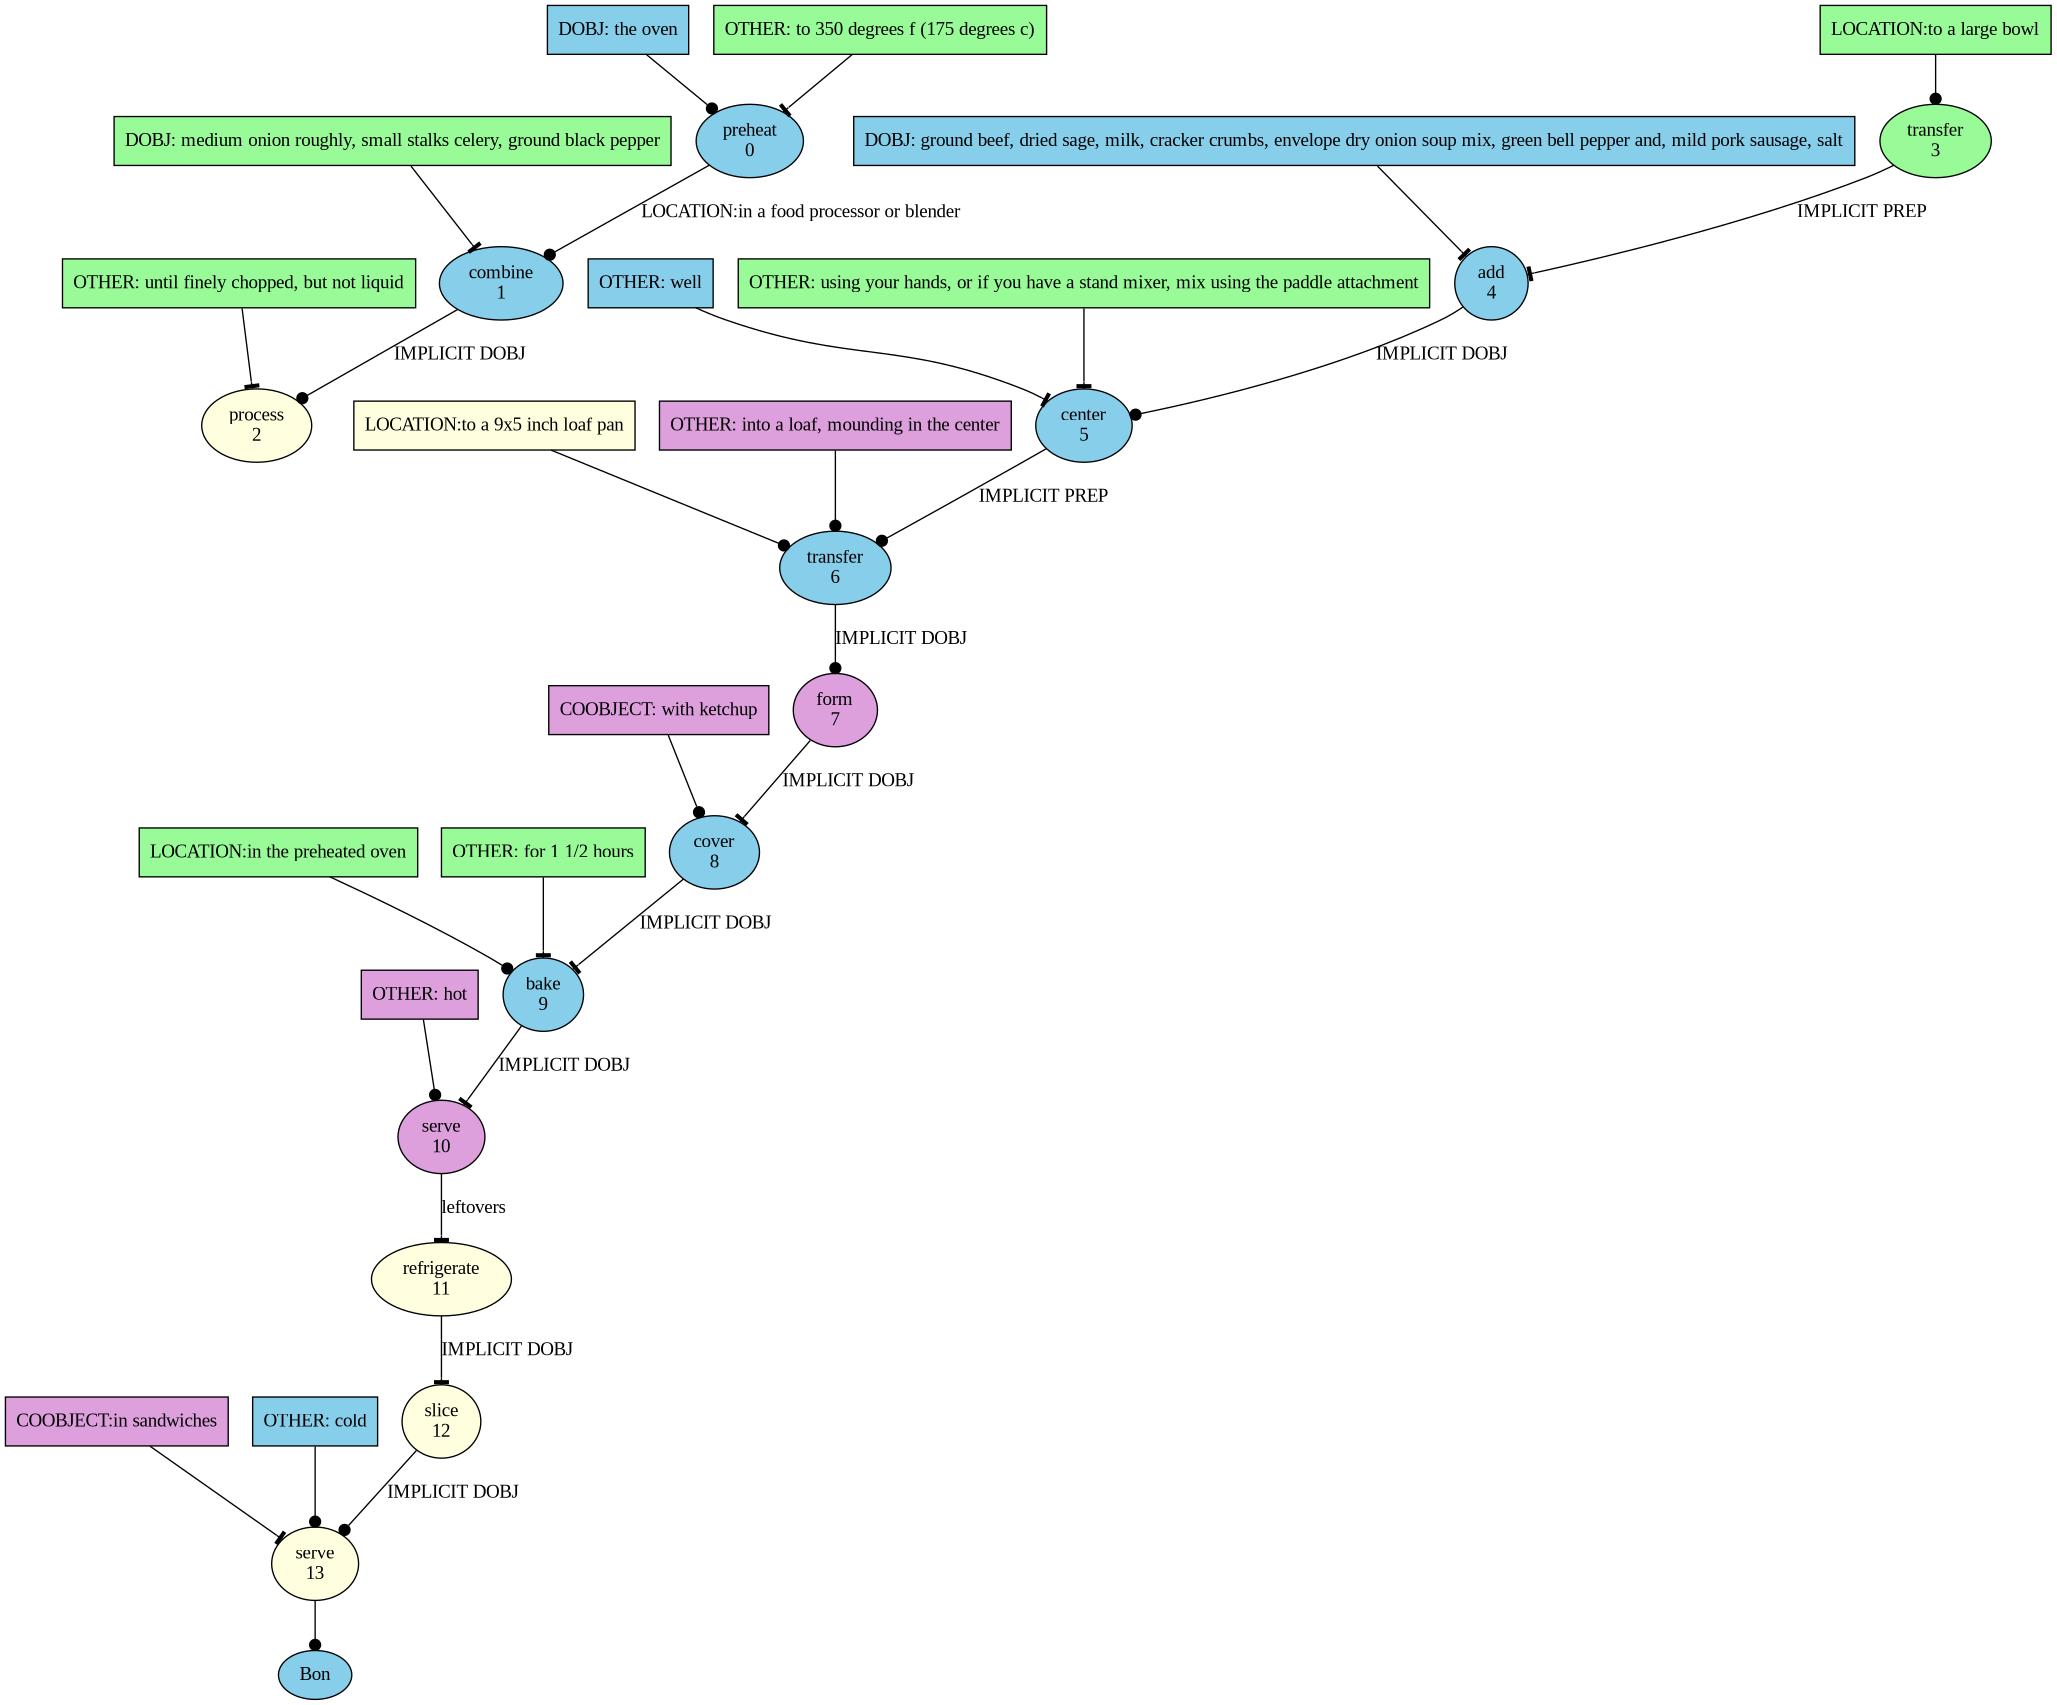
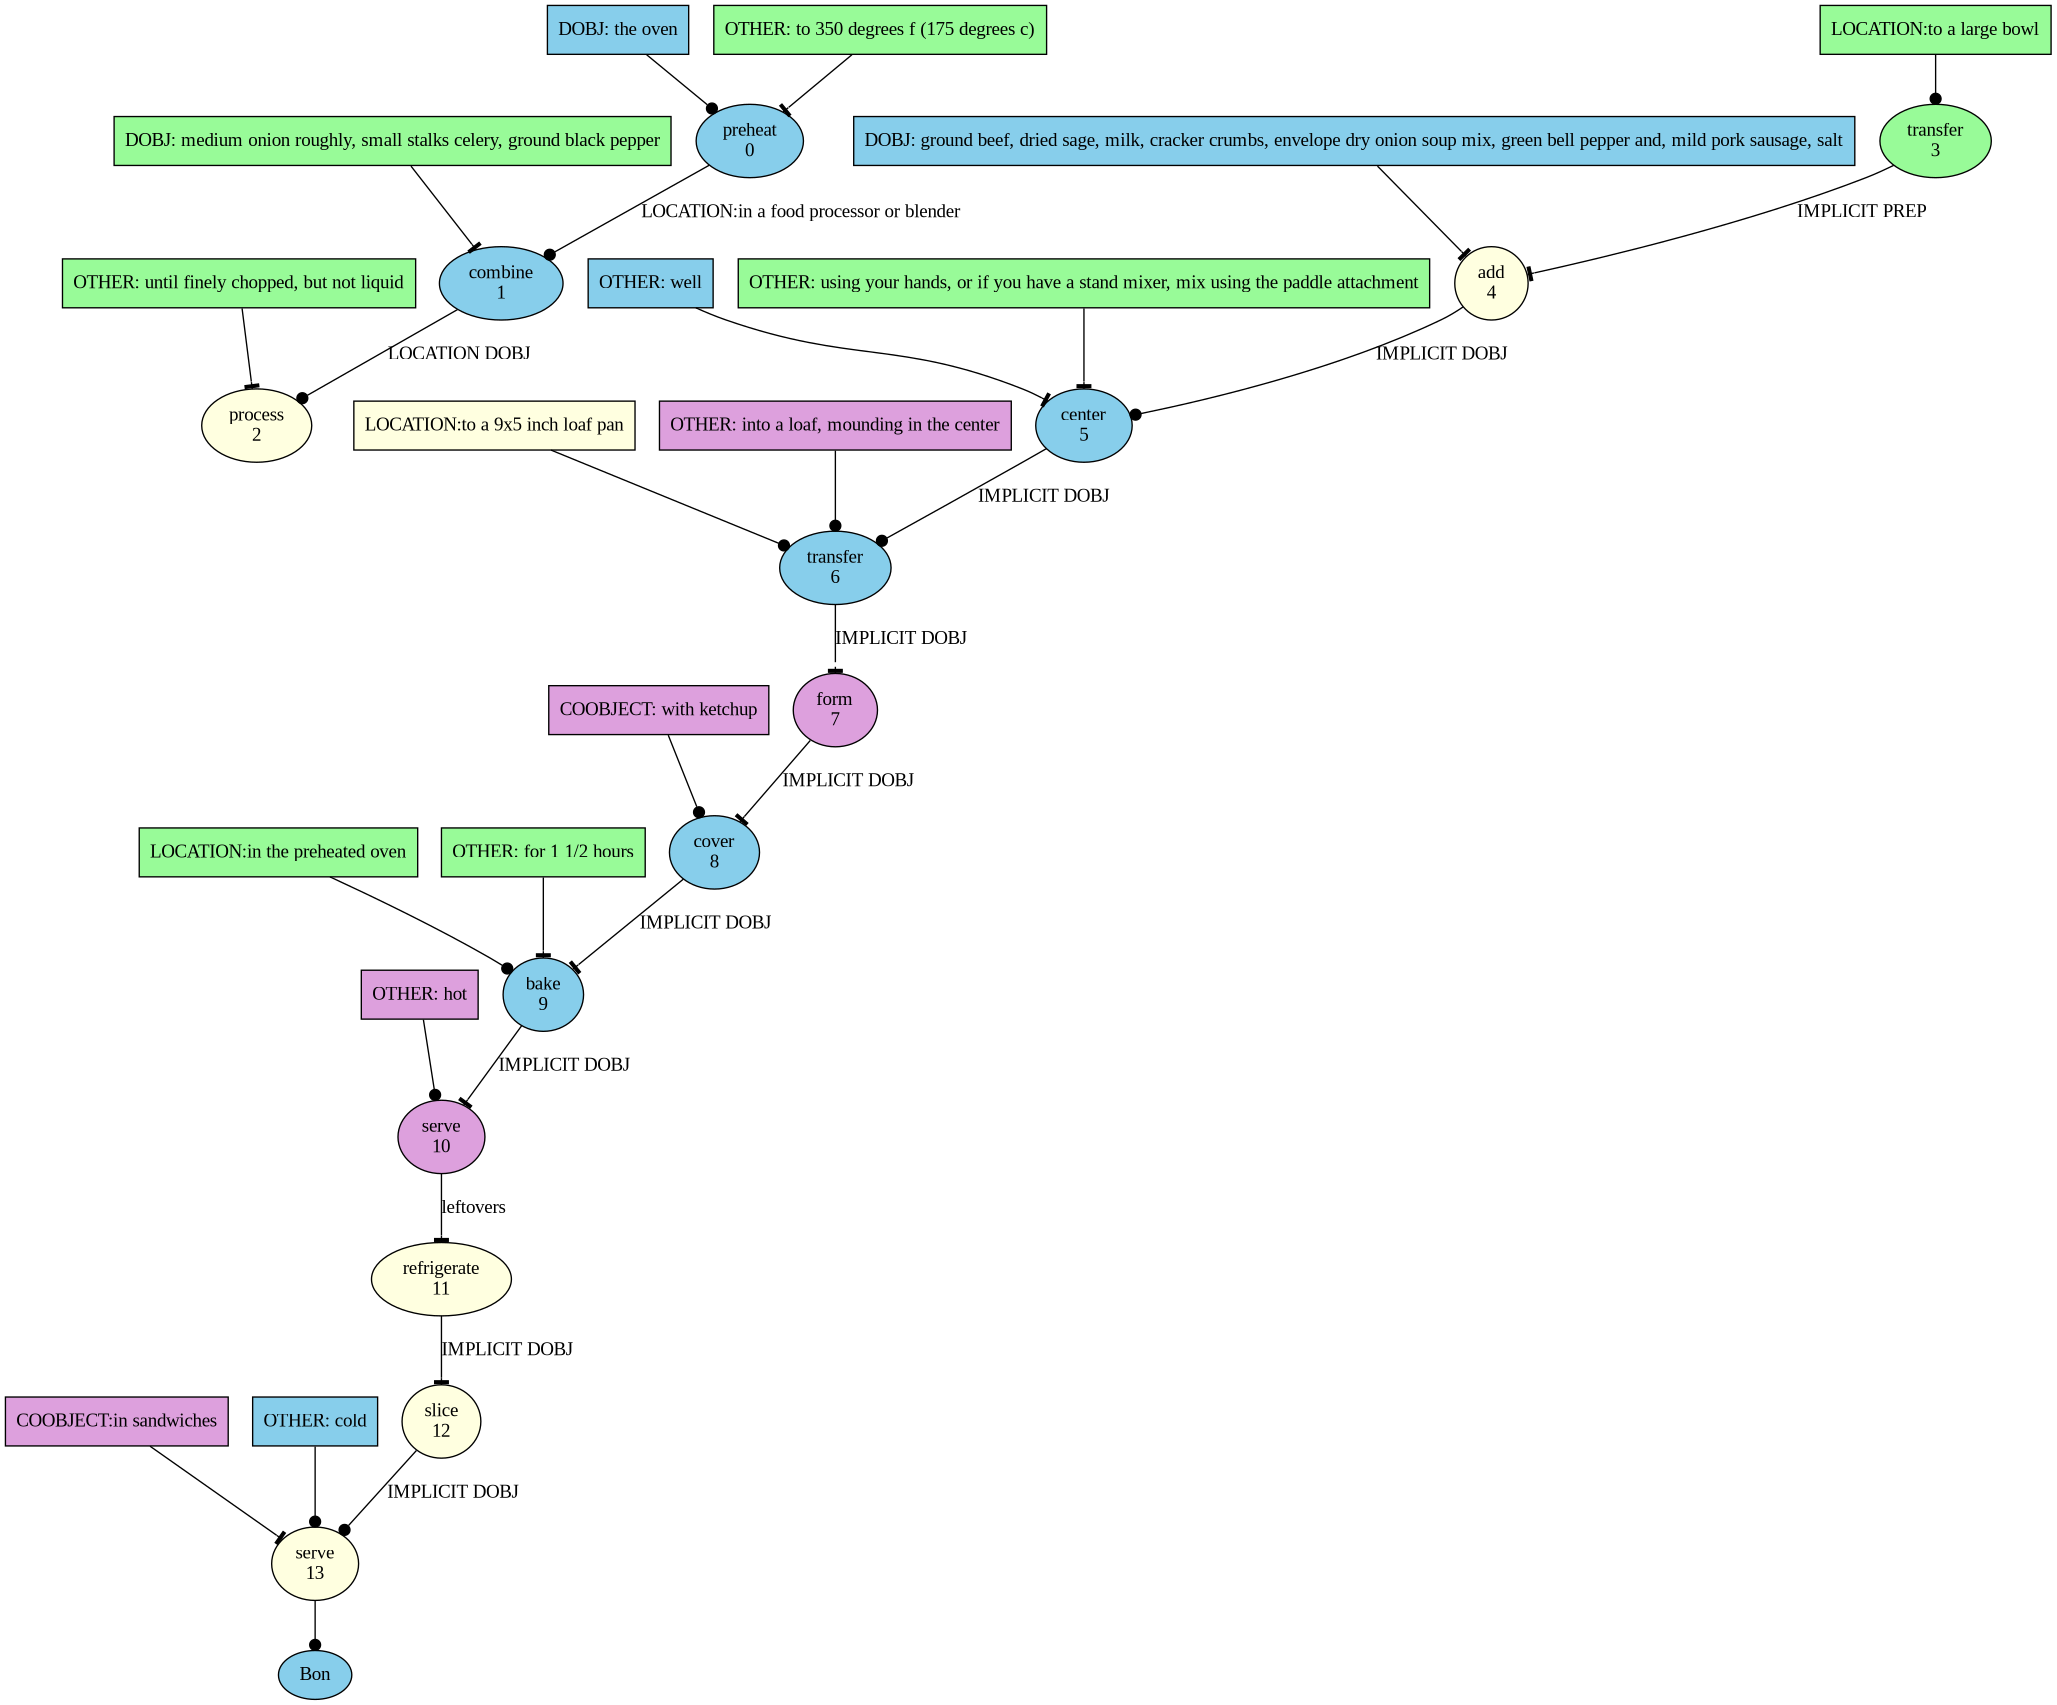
(1491, 283) -> (1491, 283)
(460, 354) -> (460, 354)
(1044, 497) -> (1044, 497)
(835, 633) -> (835, 633)
